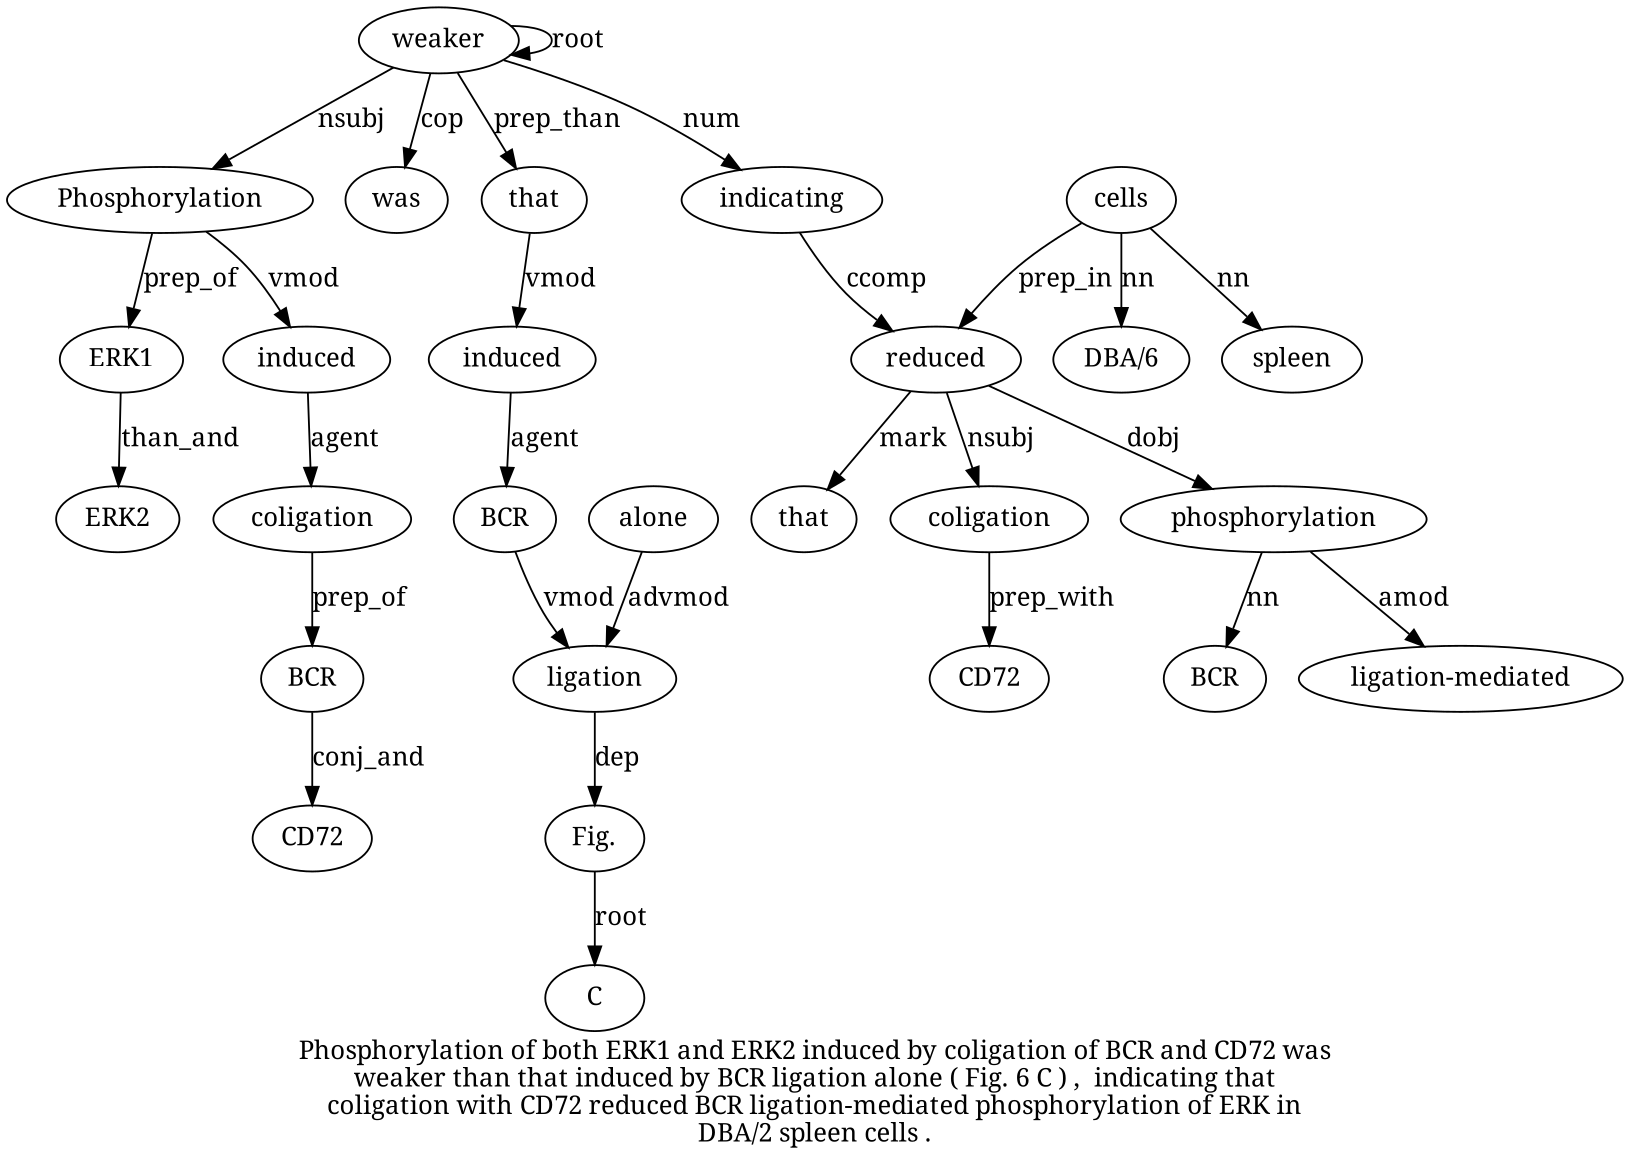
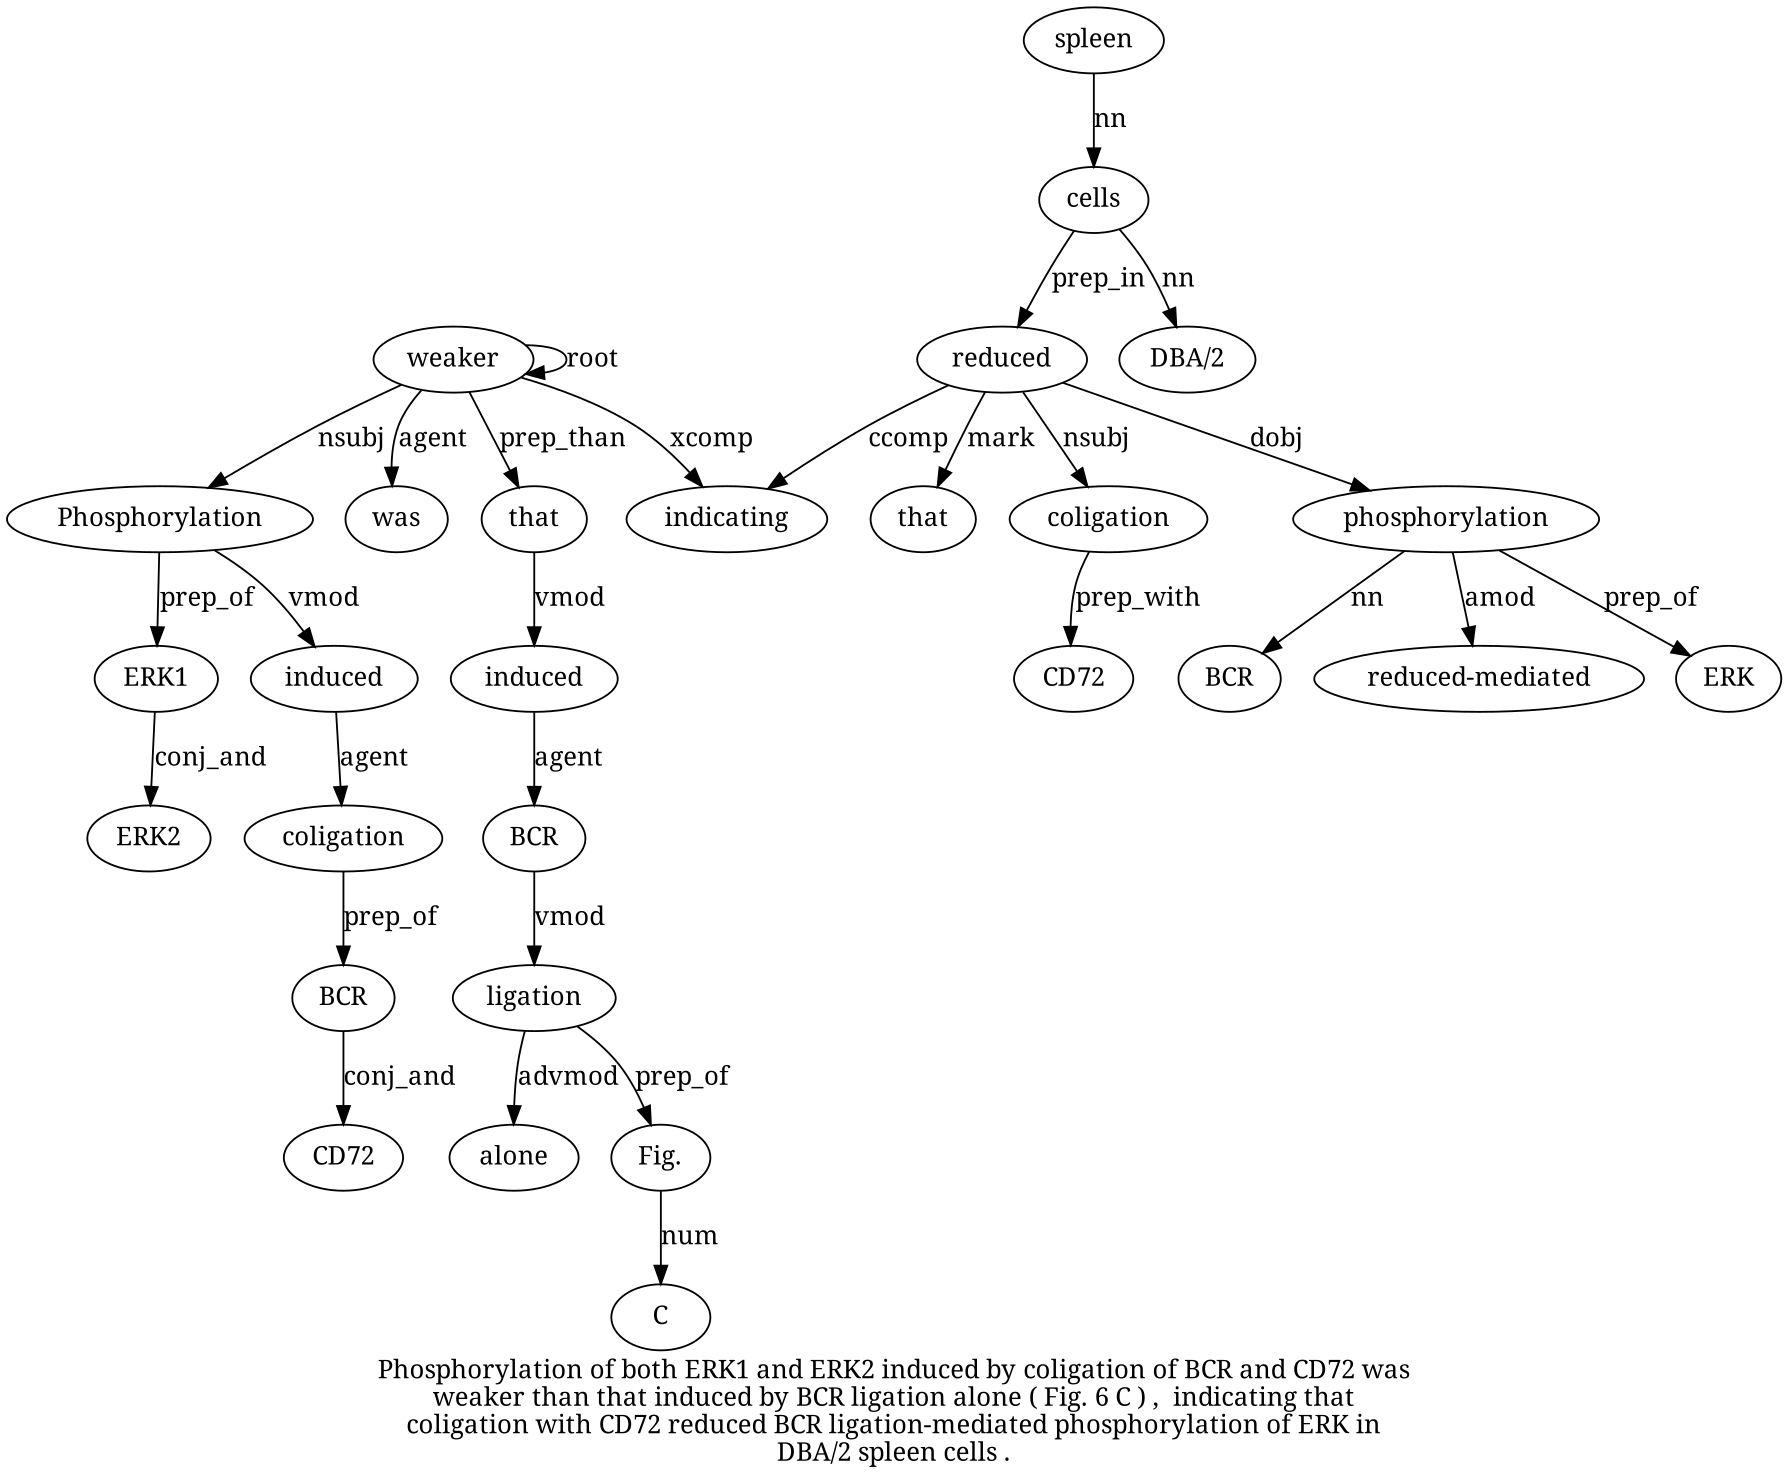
(443, 120) -> (433, 439)
(712, 120) -> (712, 439)
(1199, 272) -> (1094, 111)
(834, 280) -> (864, 428)
(1121, 360) -> (1187, 360)
(180, 439) -> (210, 759)
(627, 590) -> (517, 1068)
(1461, 679) -> (1479, 679)
none -> (1729, 679)
(618, 759) -> (683, 1078)
(621, 918) -> (690, 1238)
